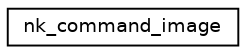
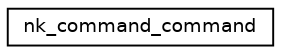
(123, 27) -> (140, 27)
